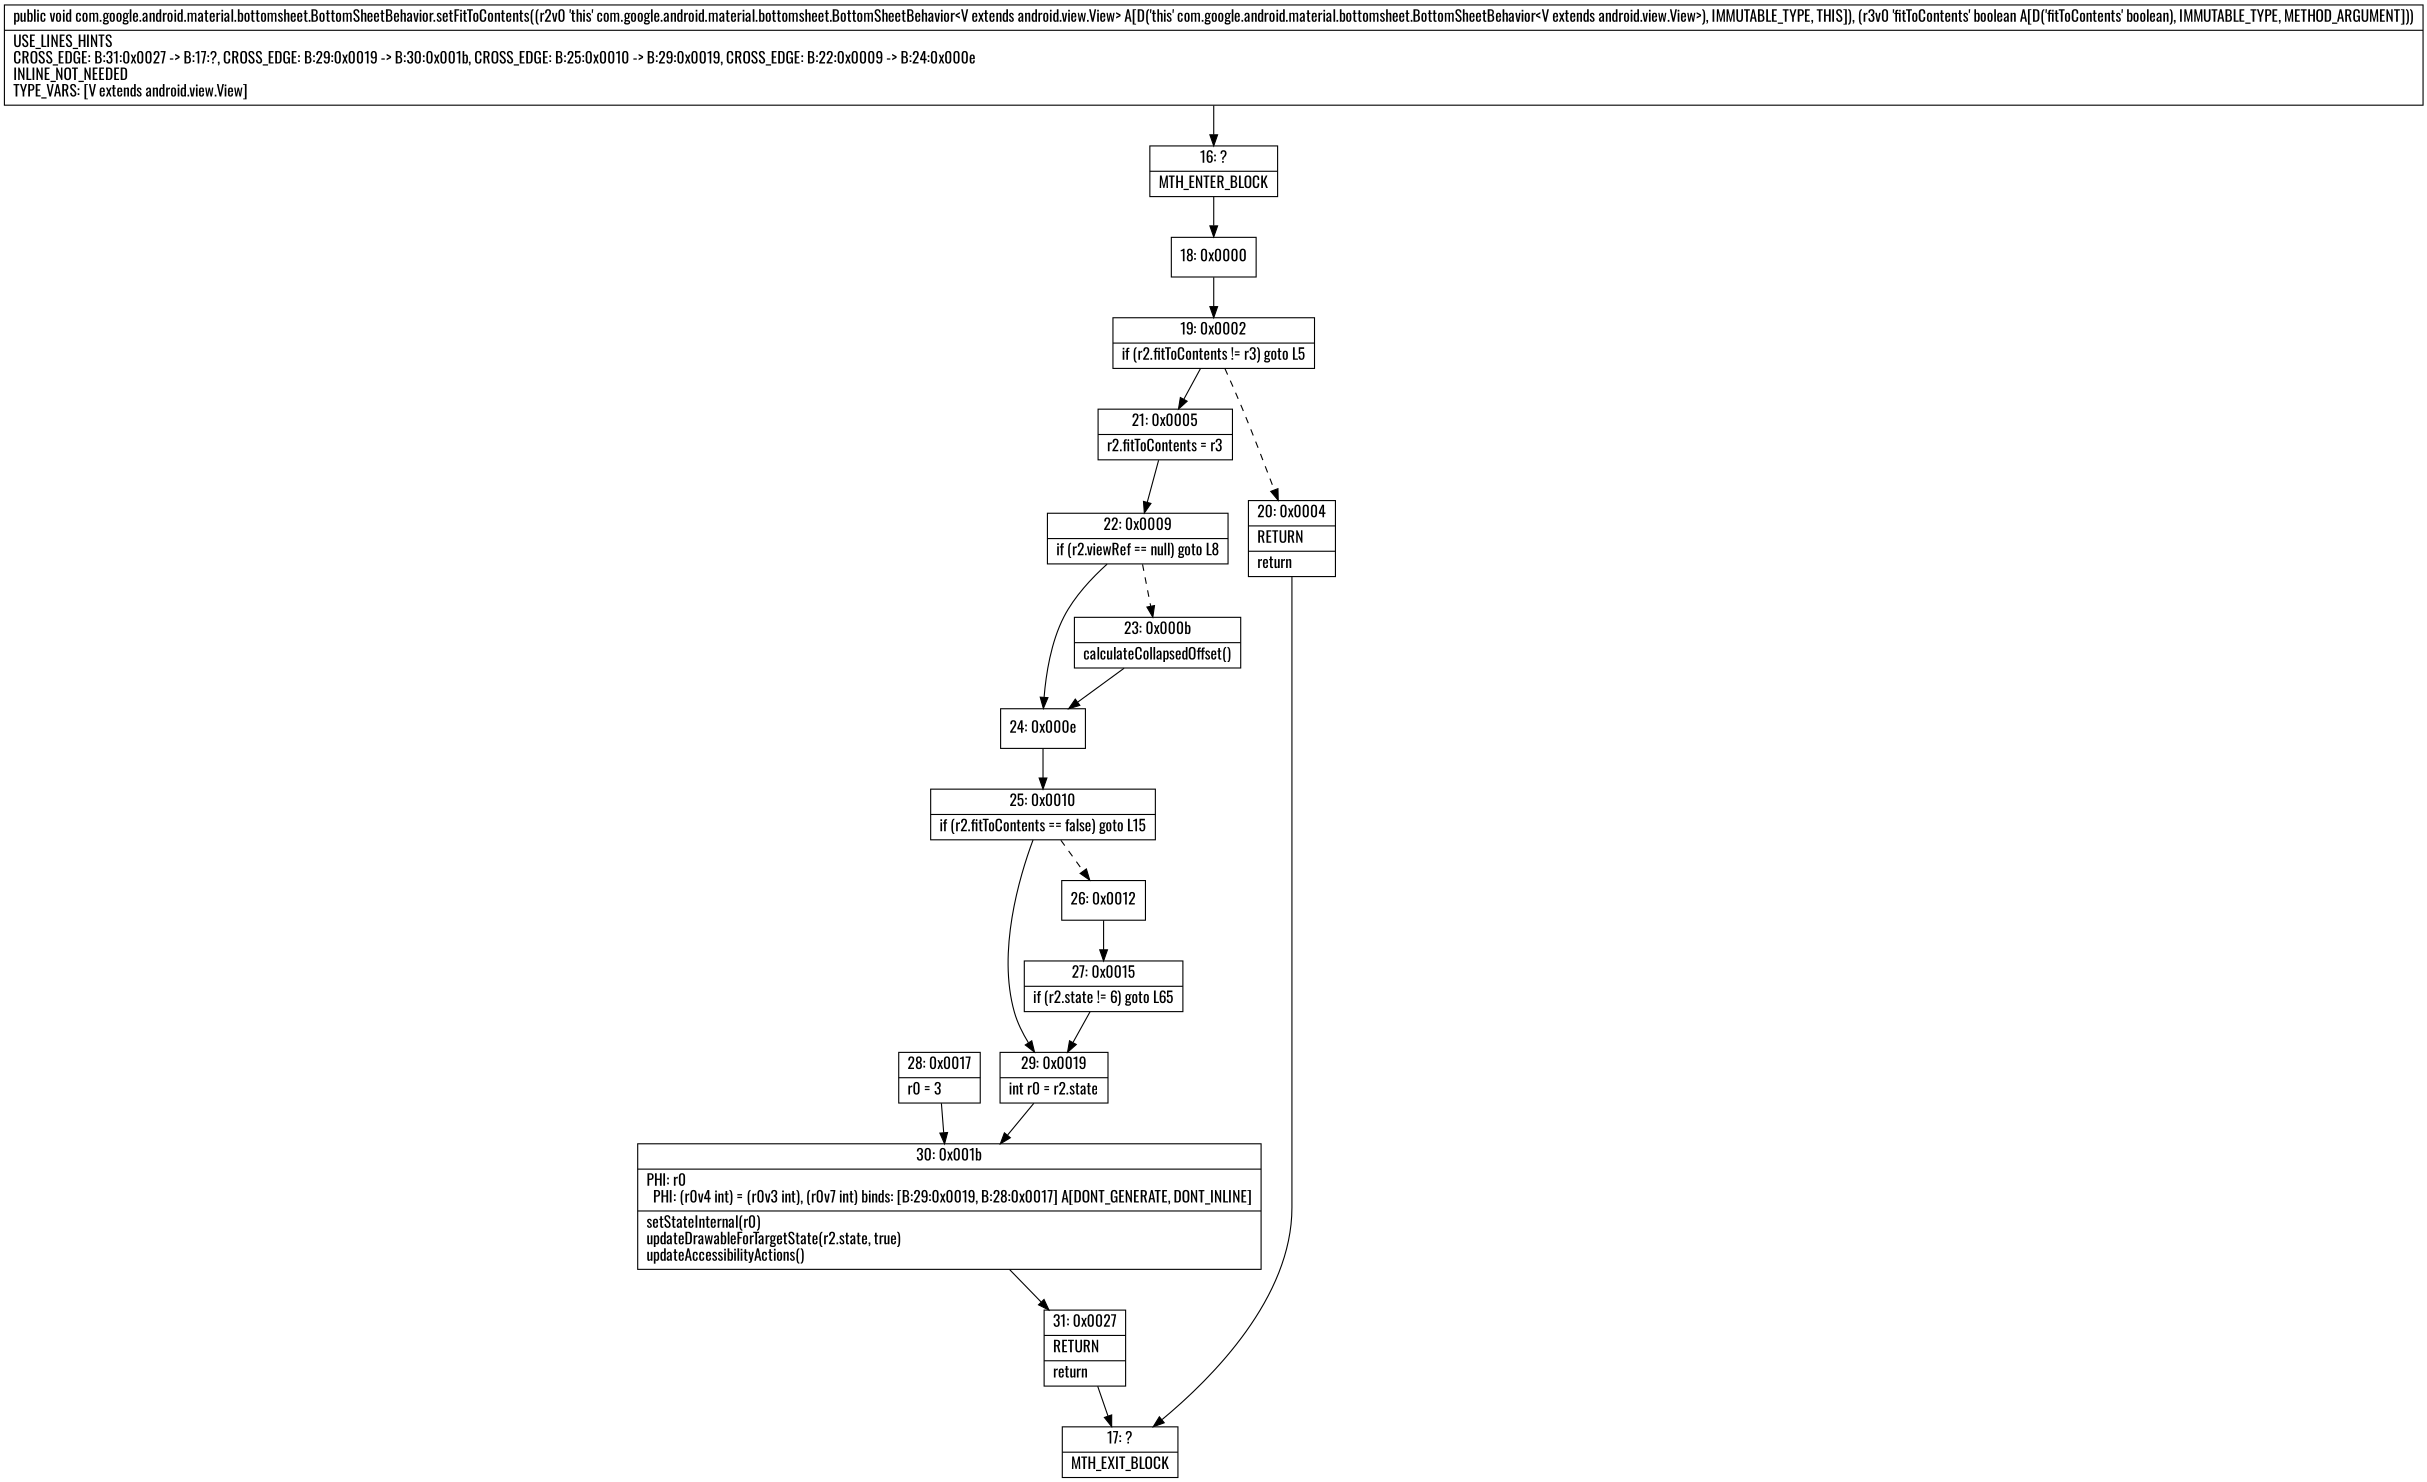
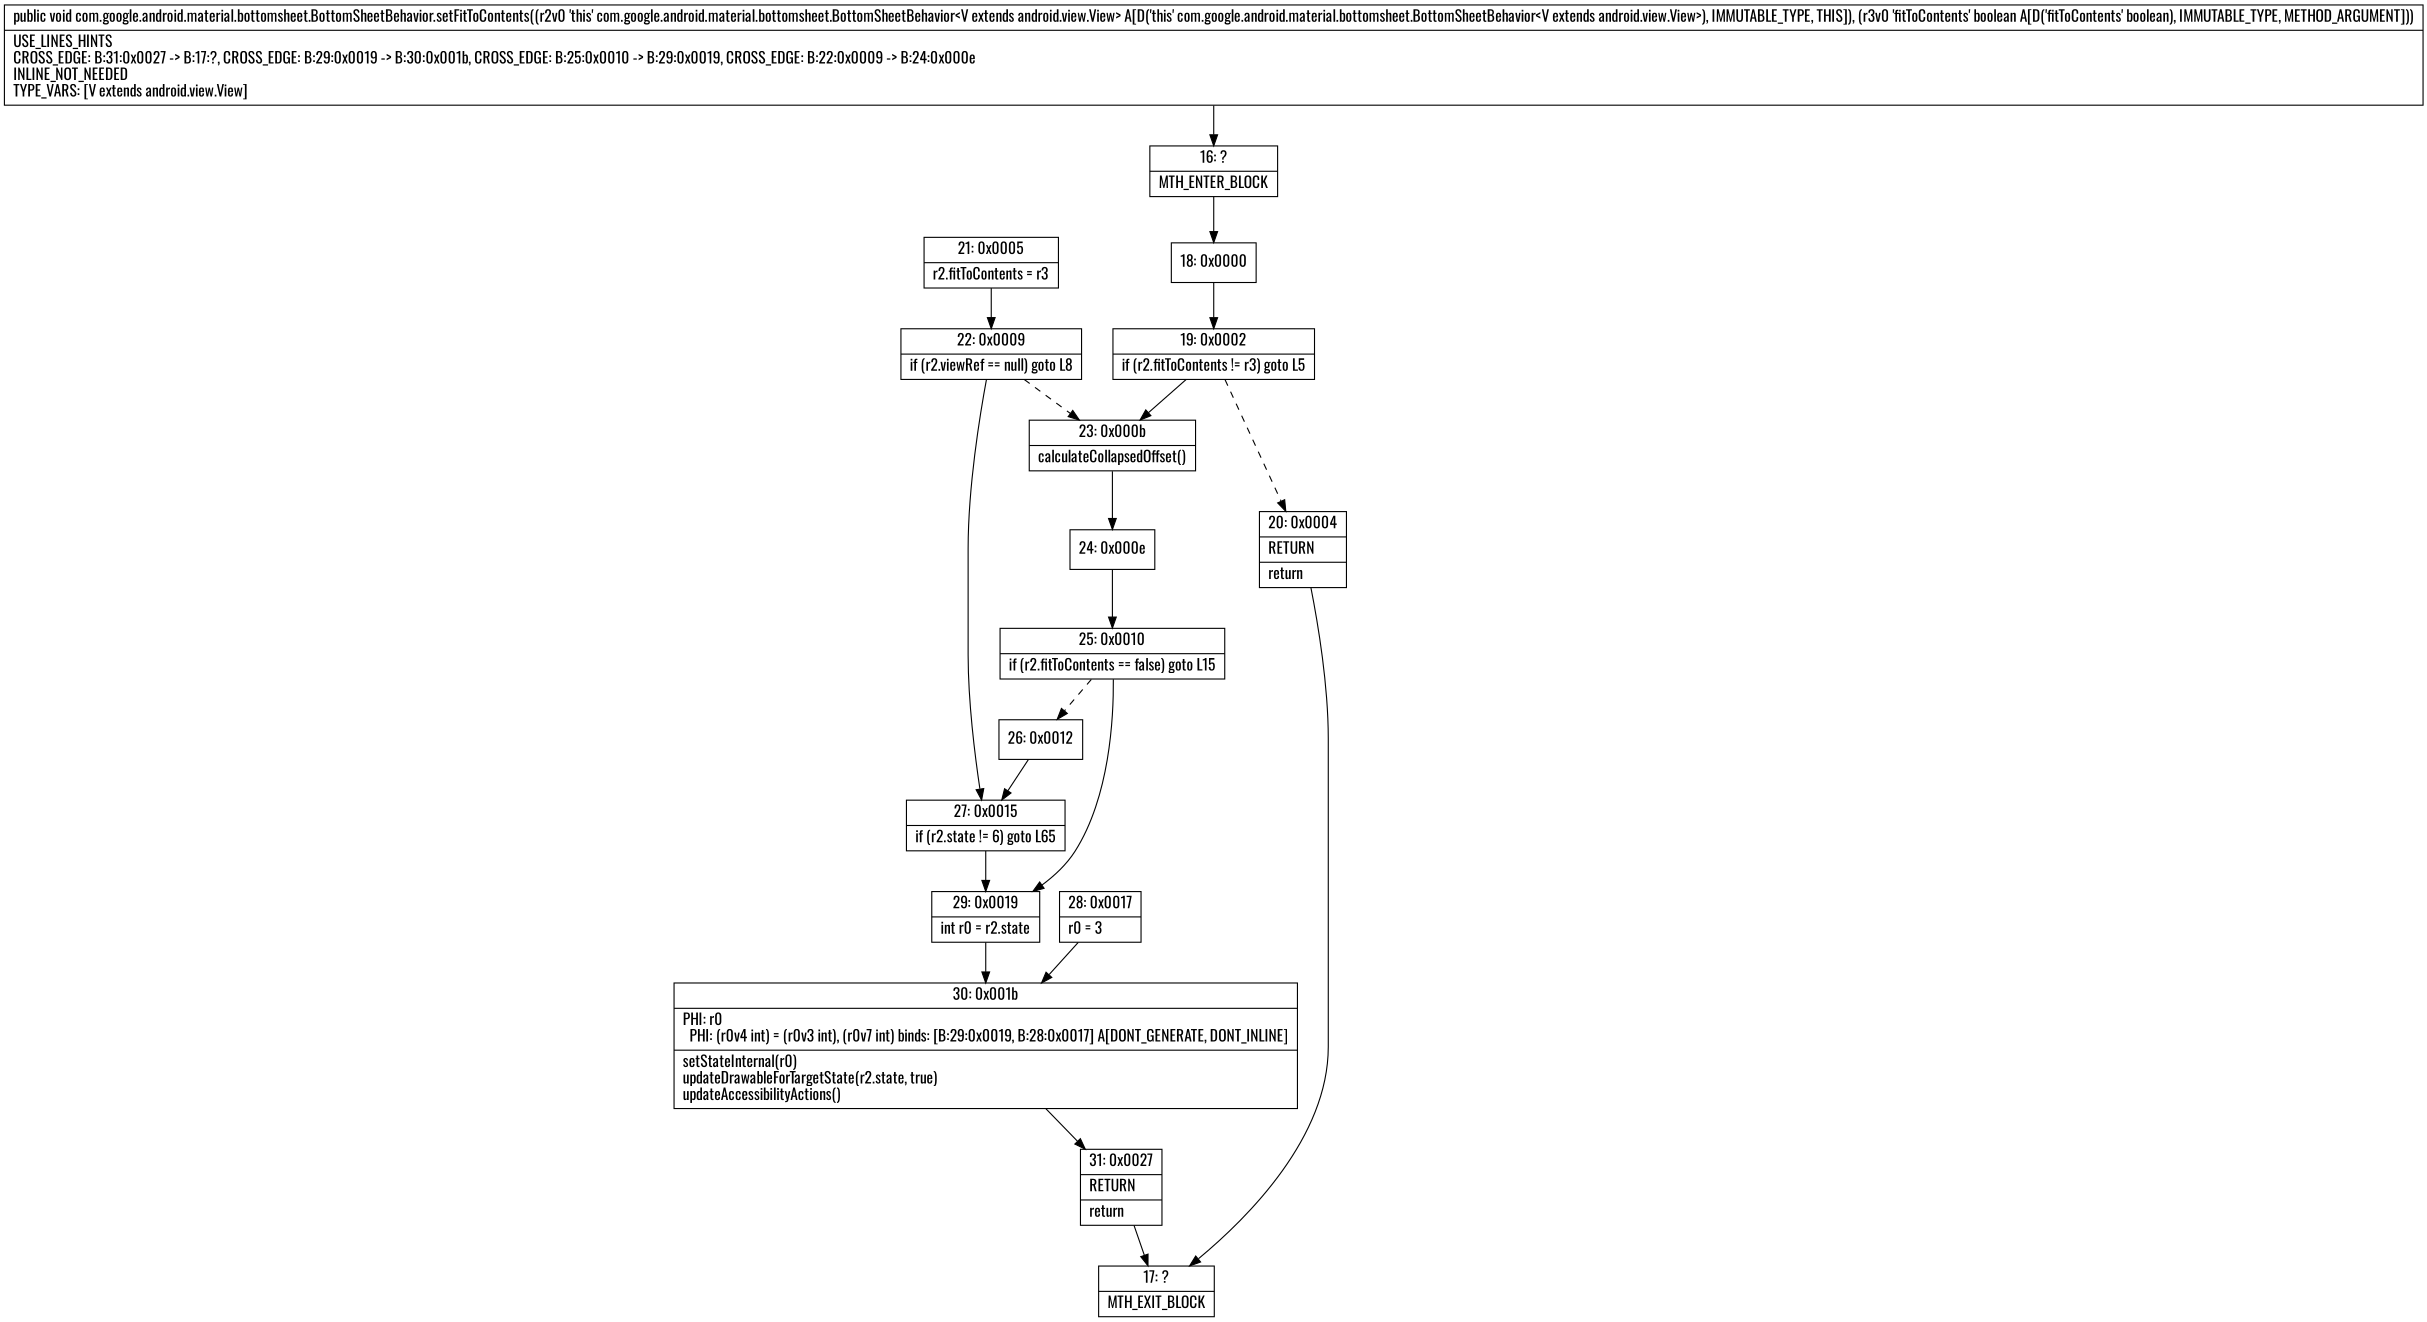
(1192, 384) -> (1167, 396)
(1061, 624) -> (968, 584)
